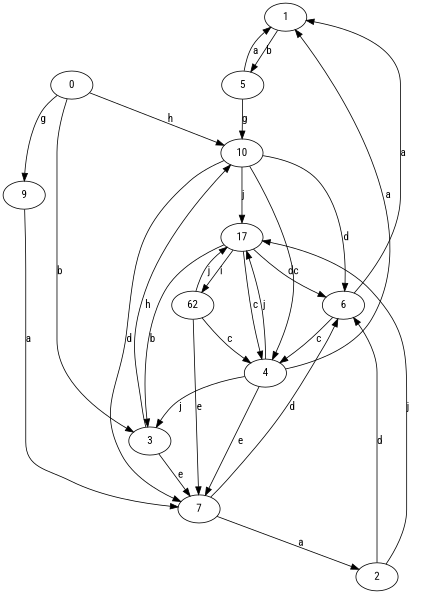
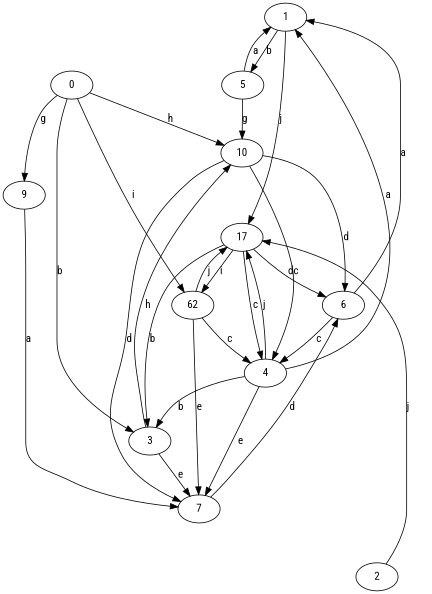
(242, 191) -> (278, 126)
none -> (124, 195)
(181, 407) -> (181, 407)
(377, 441) -> none
(284, 541) -> none
